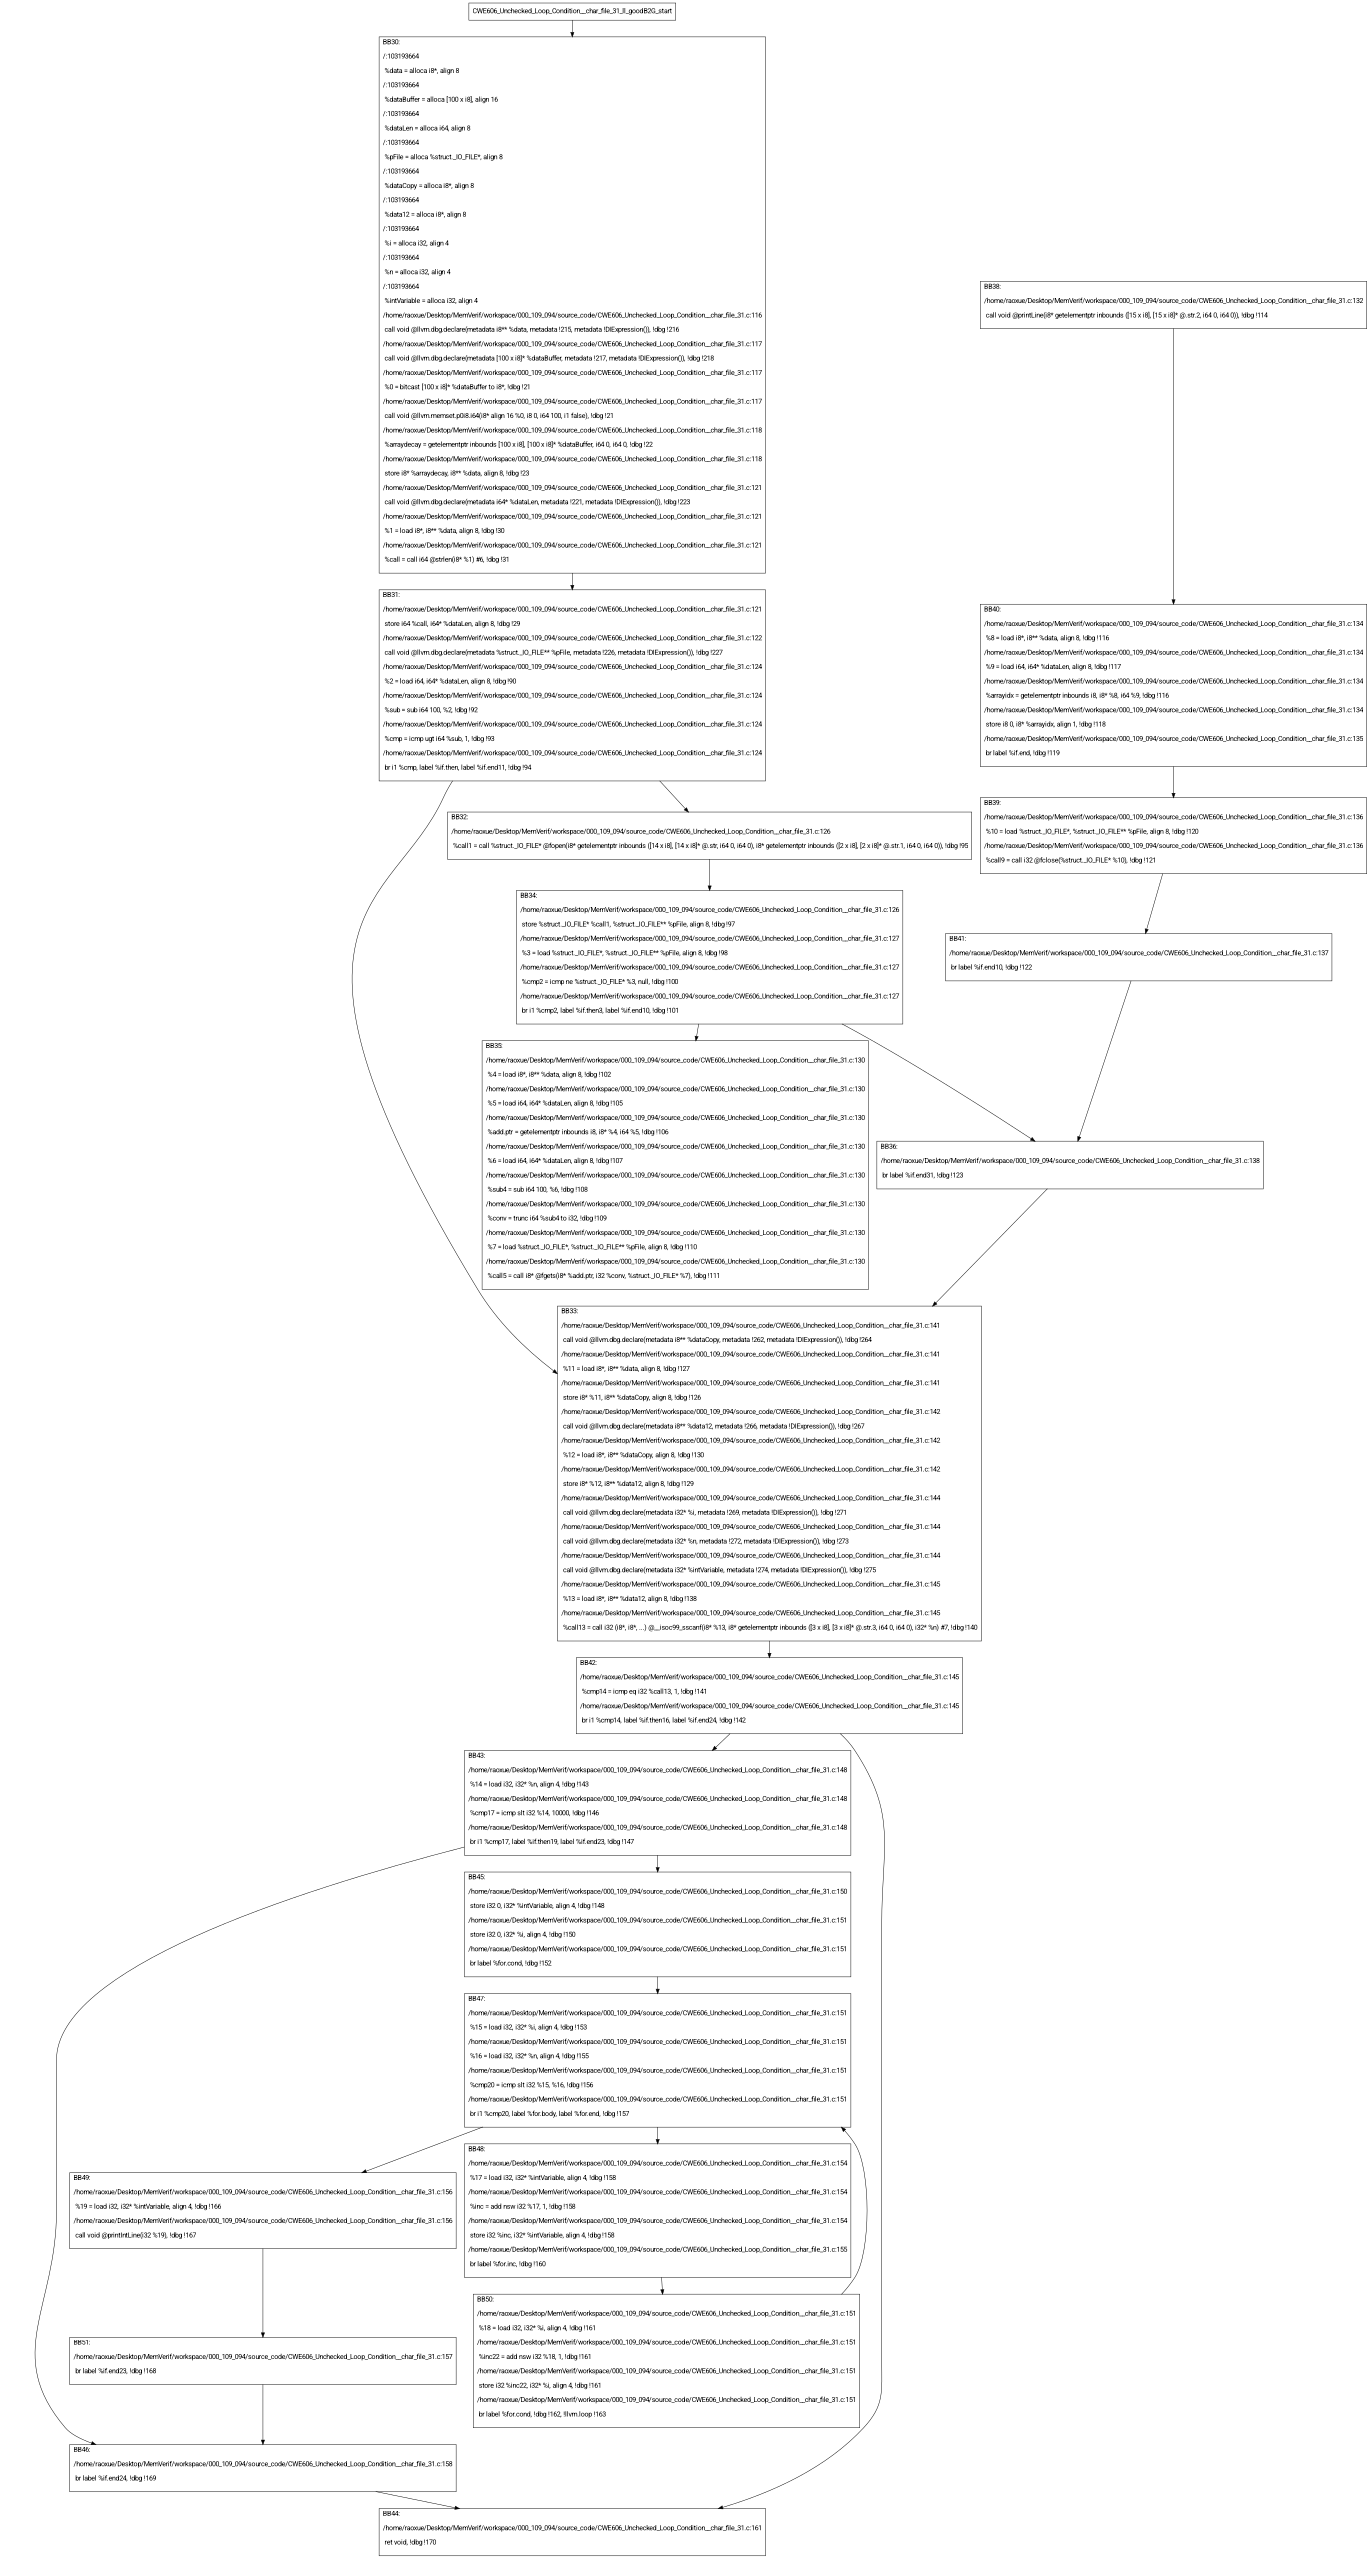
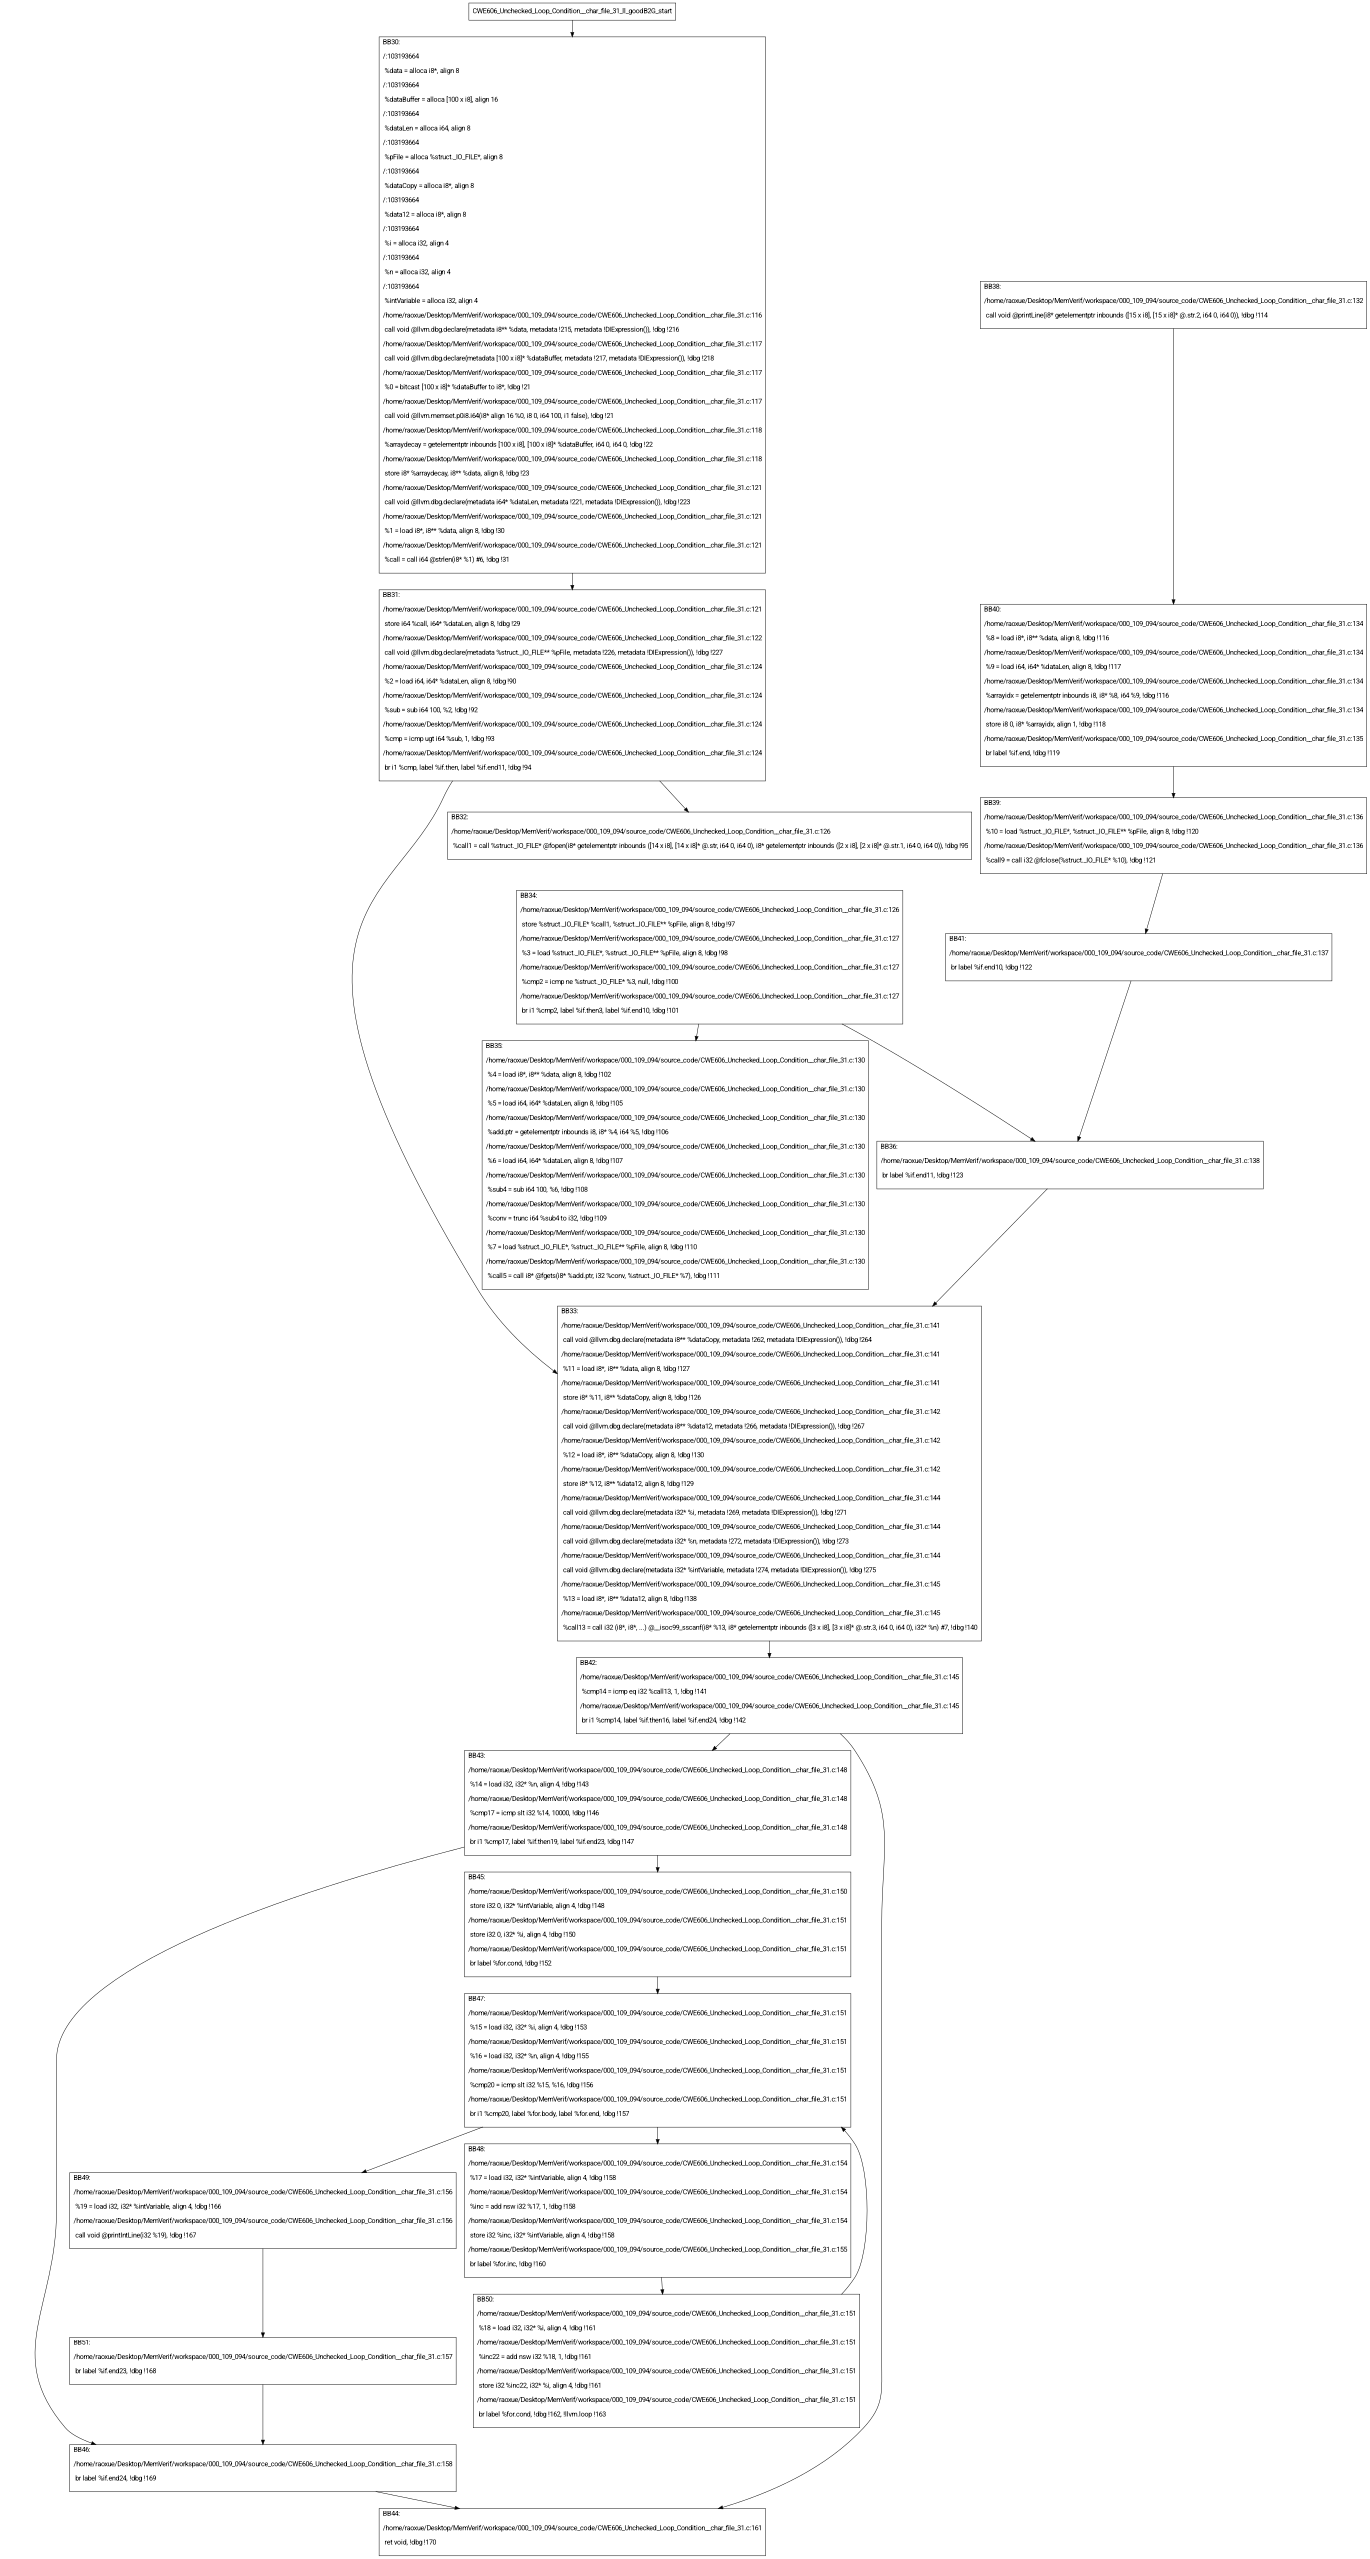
(710, 872) -> none
(922, 1175) -> (922, 1175)
